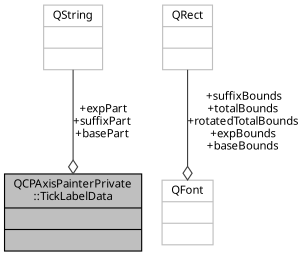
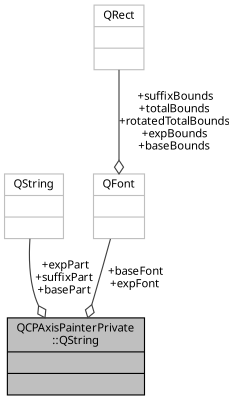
(73, 197) -> (76, 341)
none -> (101, 272)
